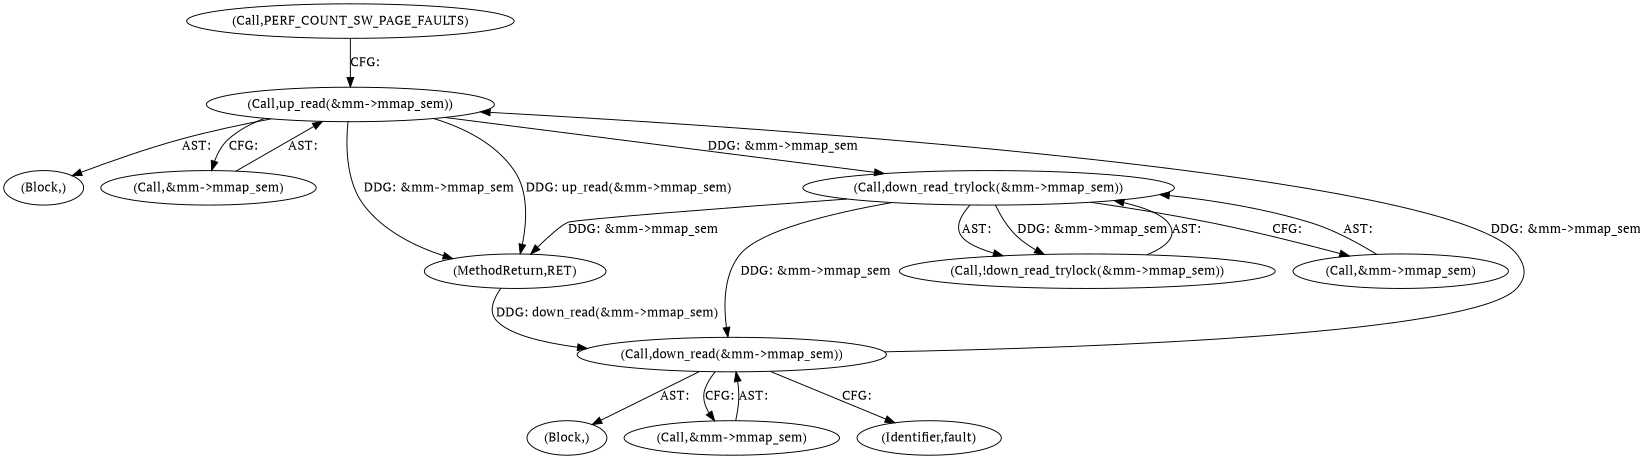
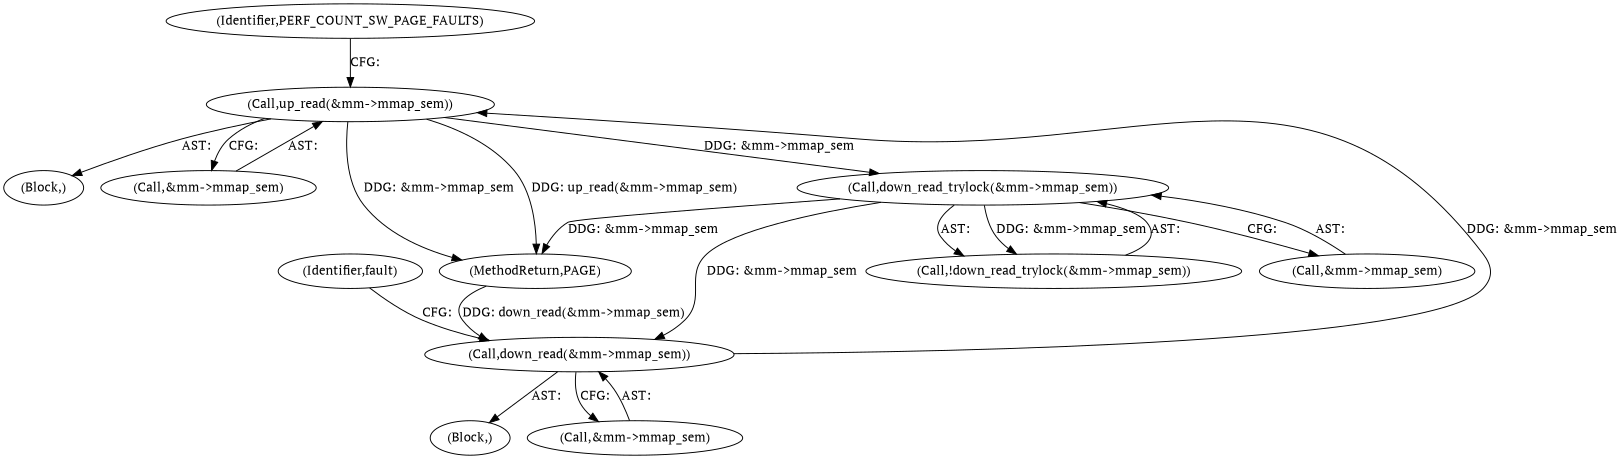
(350, 21) -> (350, 21)
(515, 271) -> (535, 271)
(828, 395) -> (422, 320)
